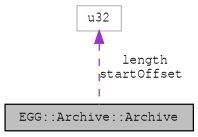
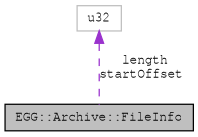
(99, 118) -> (99, 118)
